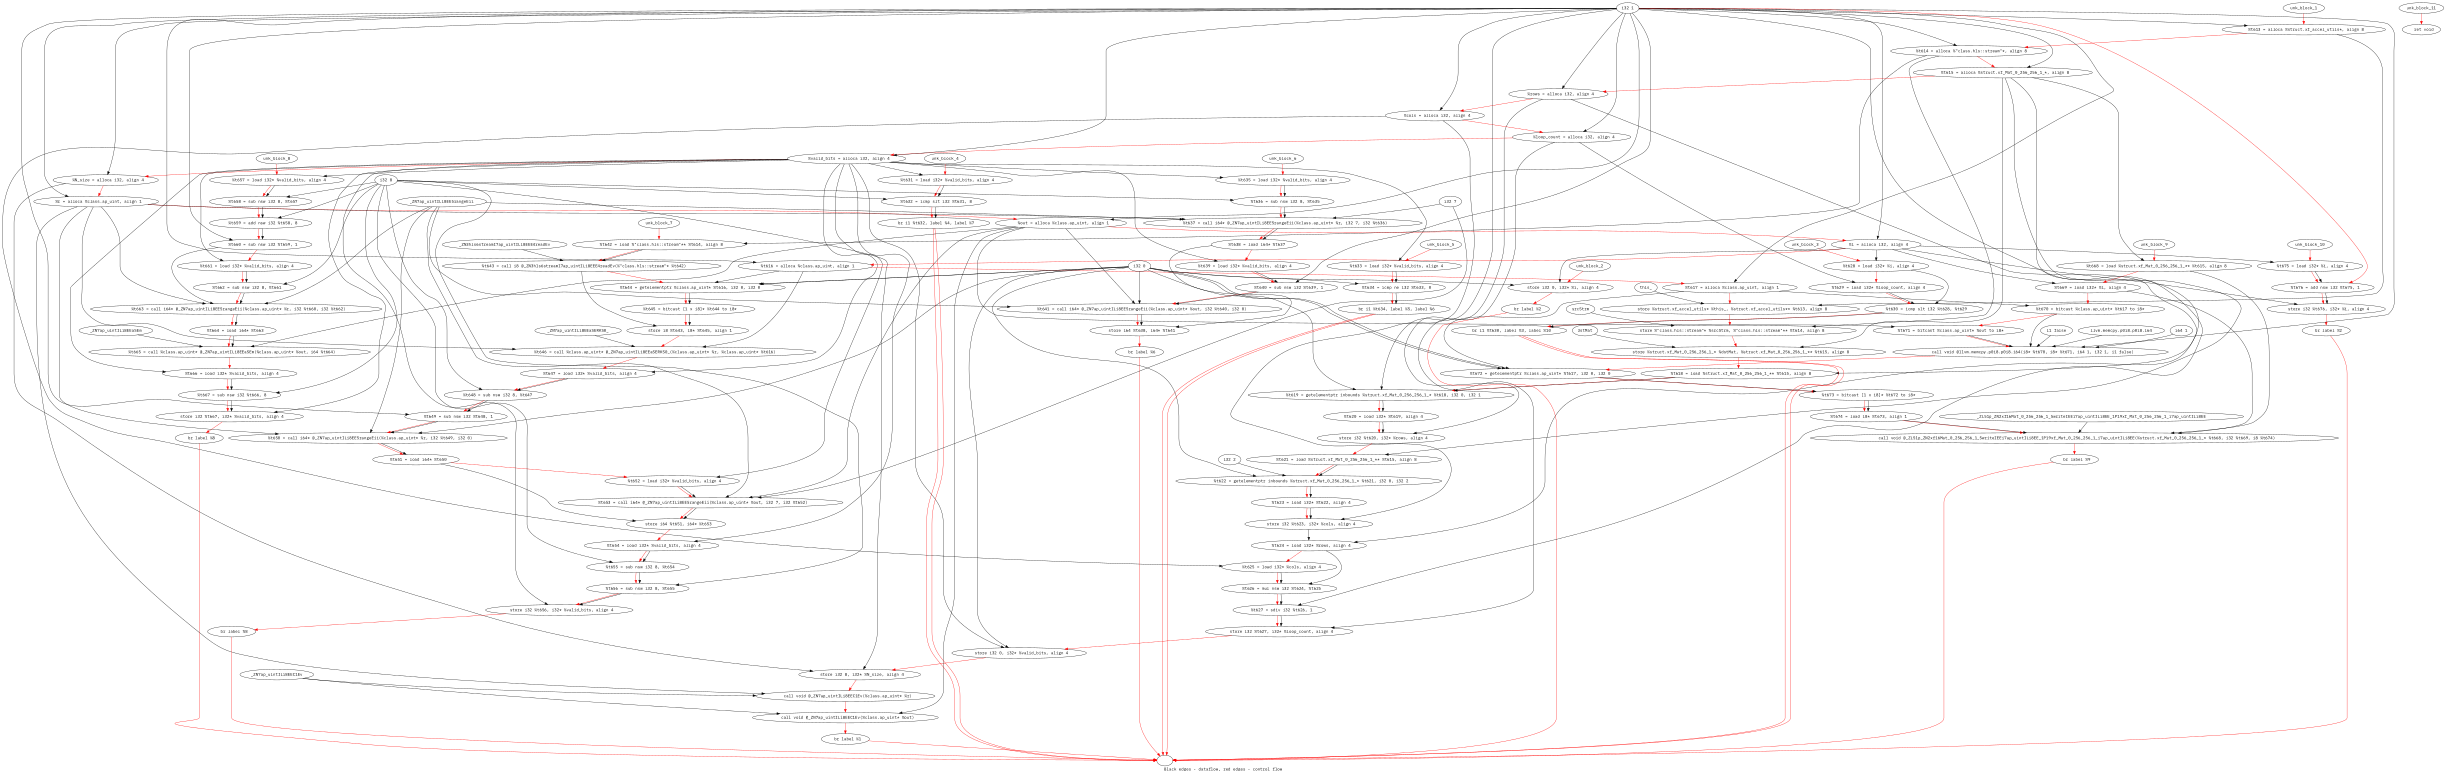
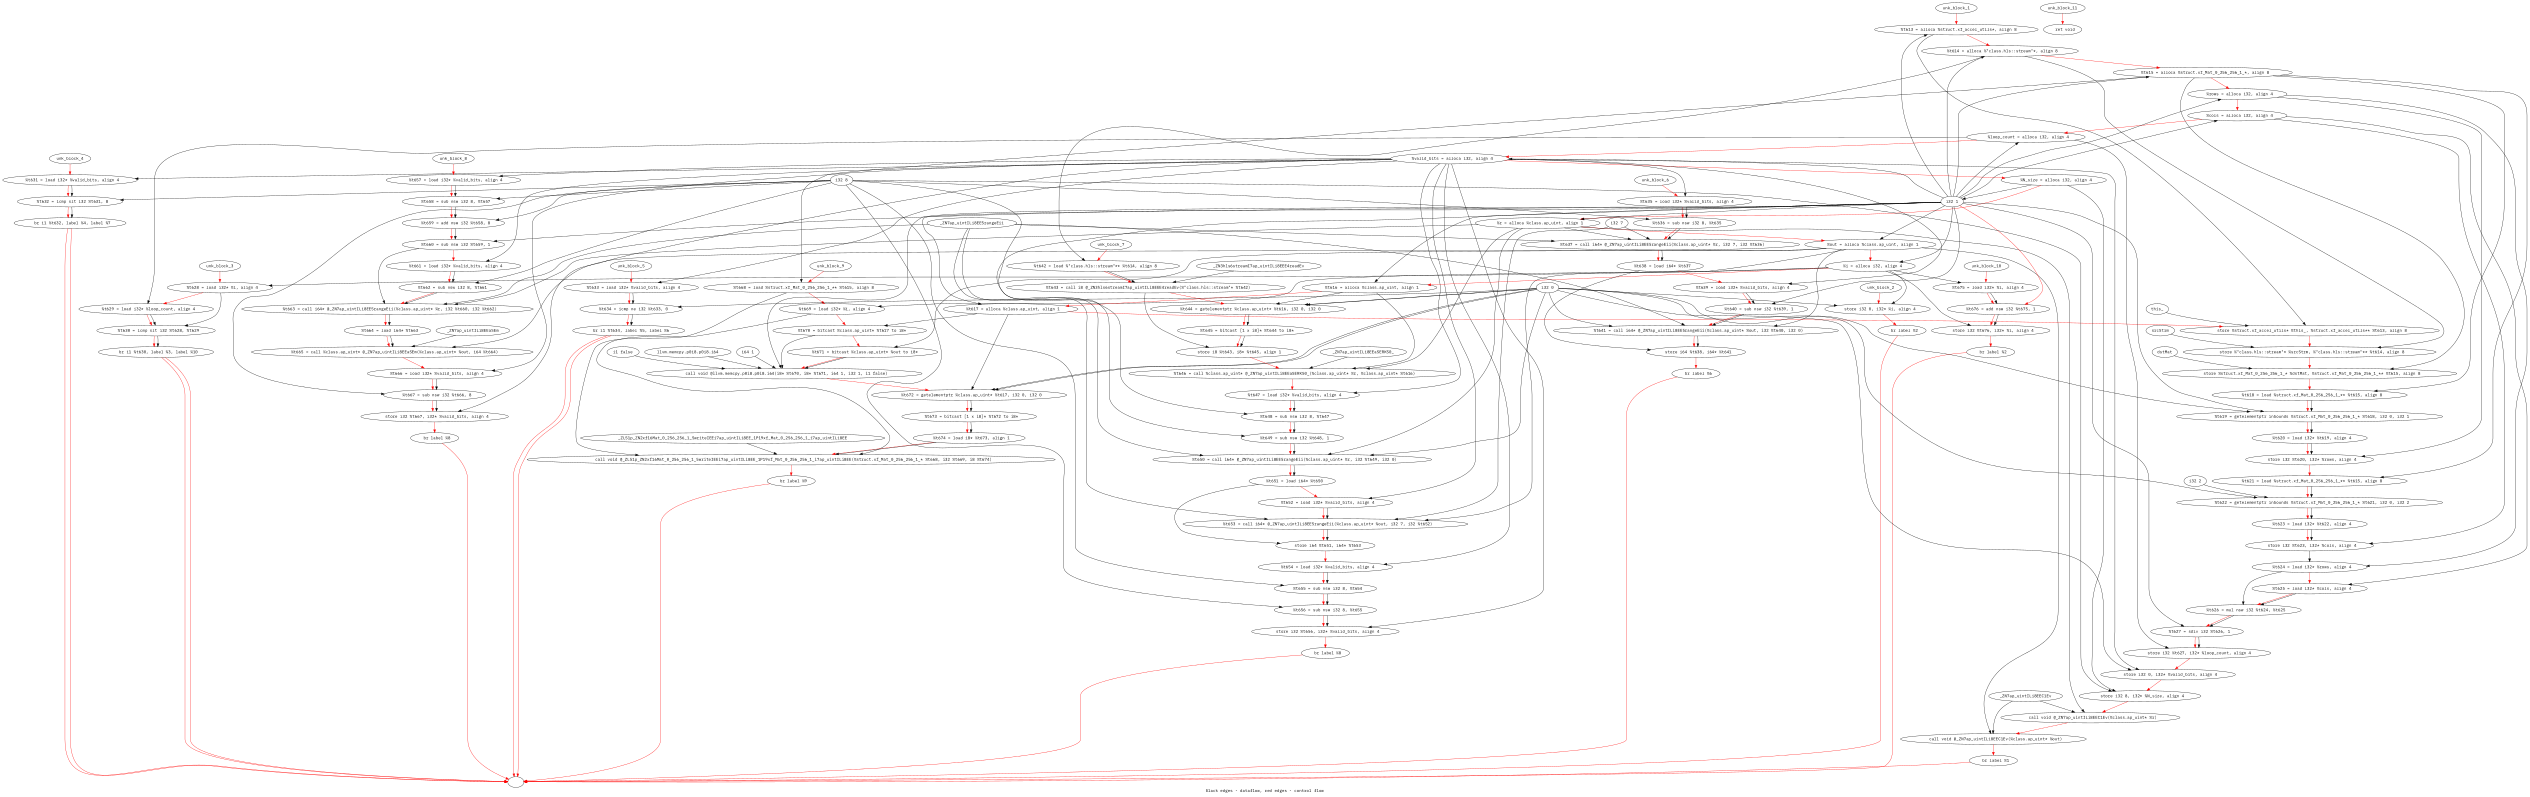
(798, 13) -> (1998, 192)
